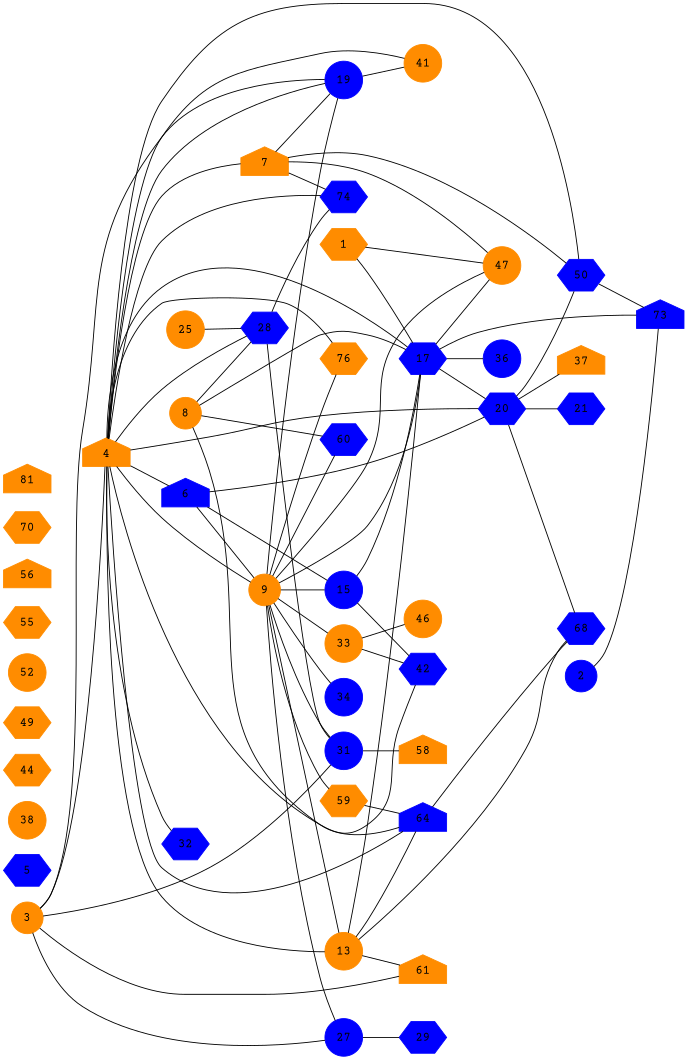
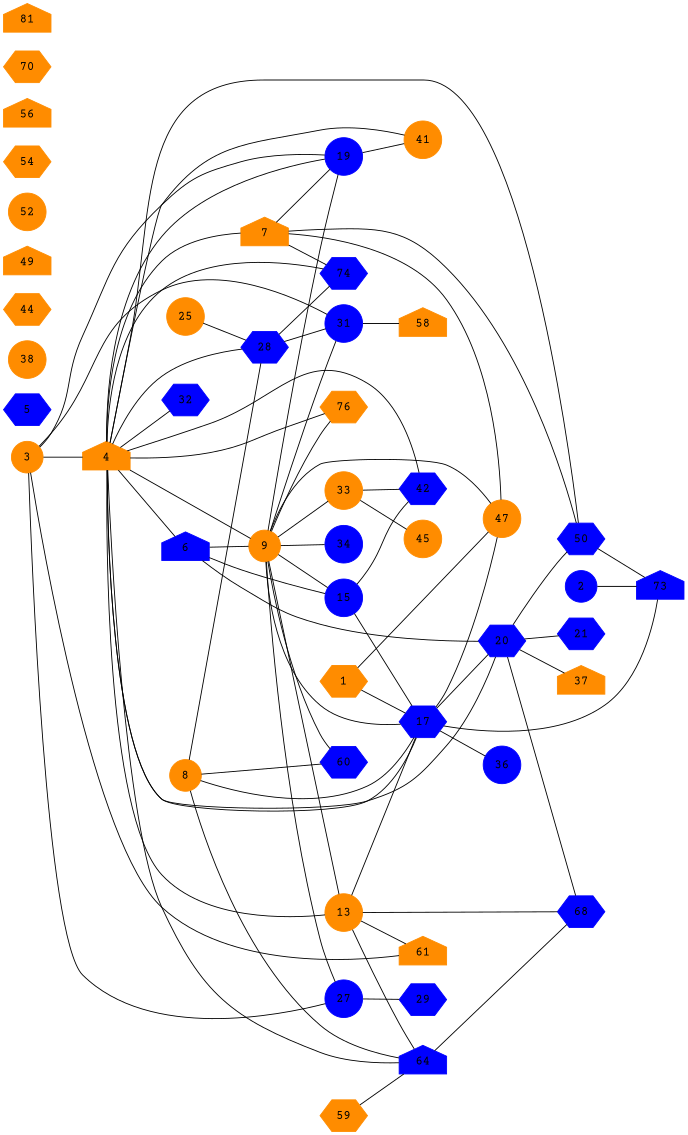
(423, 619) -> (423, 539)
(27, 622) -> (27, 162)
(27, 723) -> (27, 262)
(305, 747) -> none
